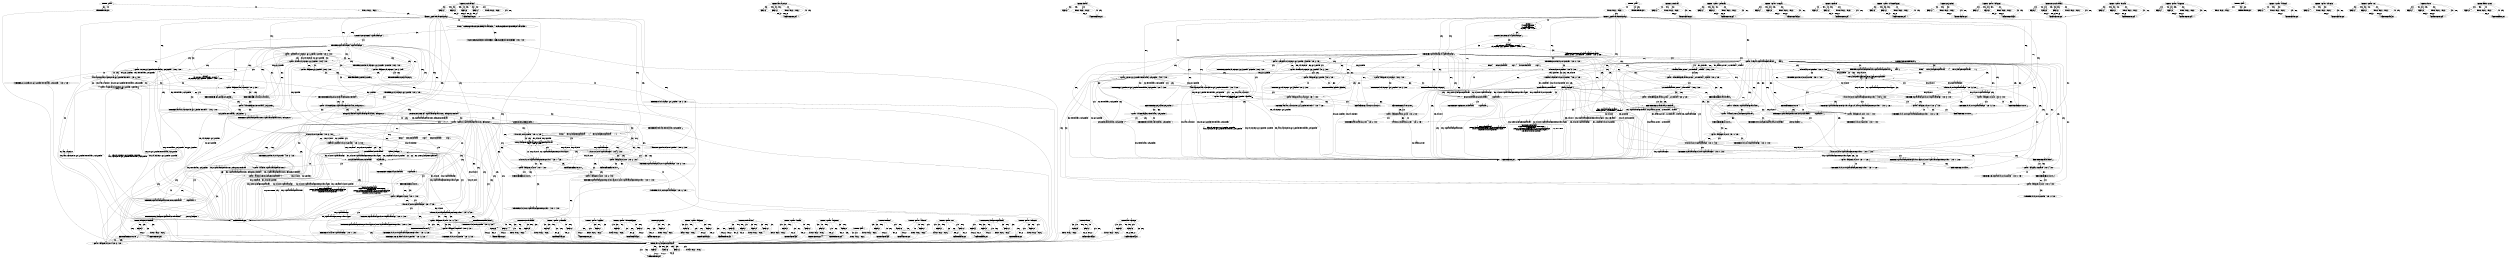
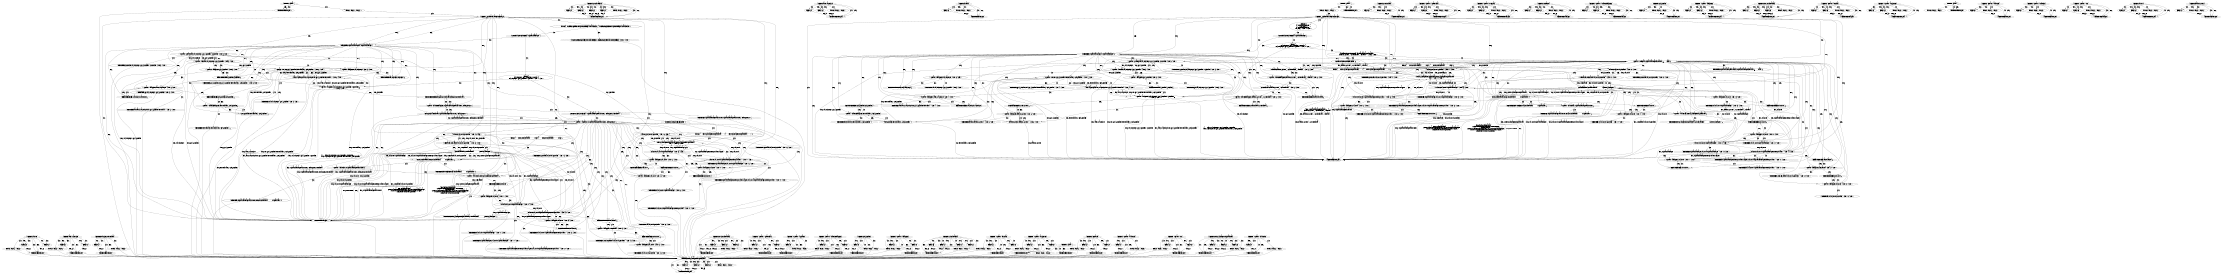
(1563, 65) -> (1636, 73)
(1980, 93) -> (1635, 93)
(457, 233) -> (650, 249)
